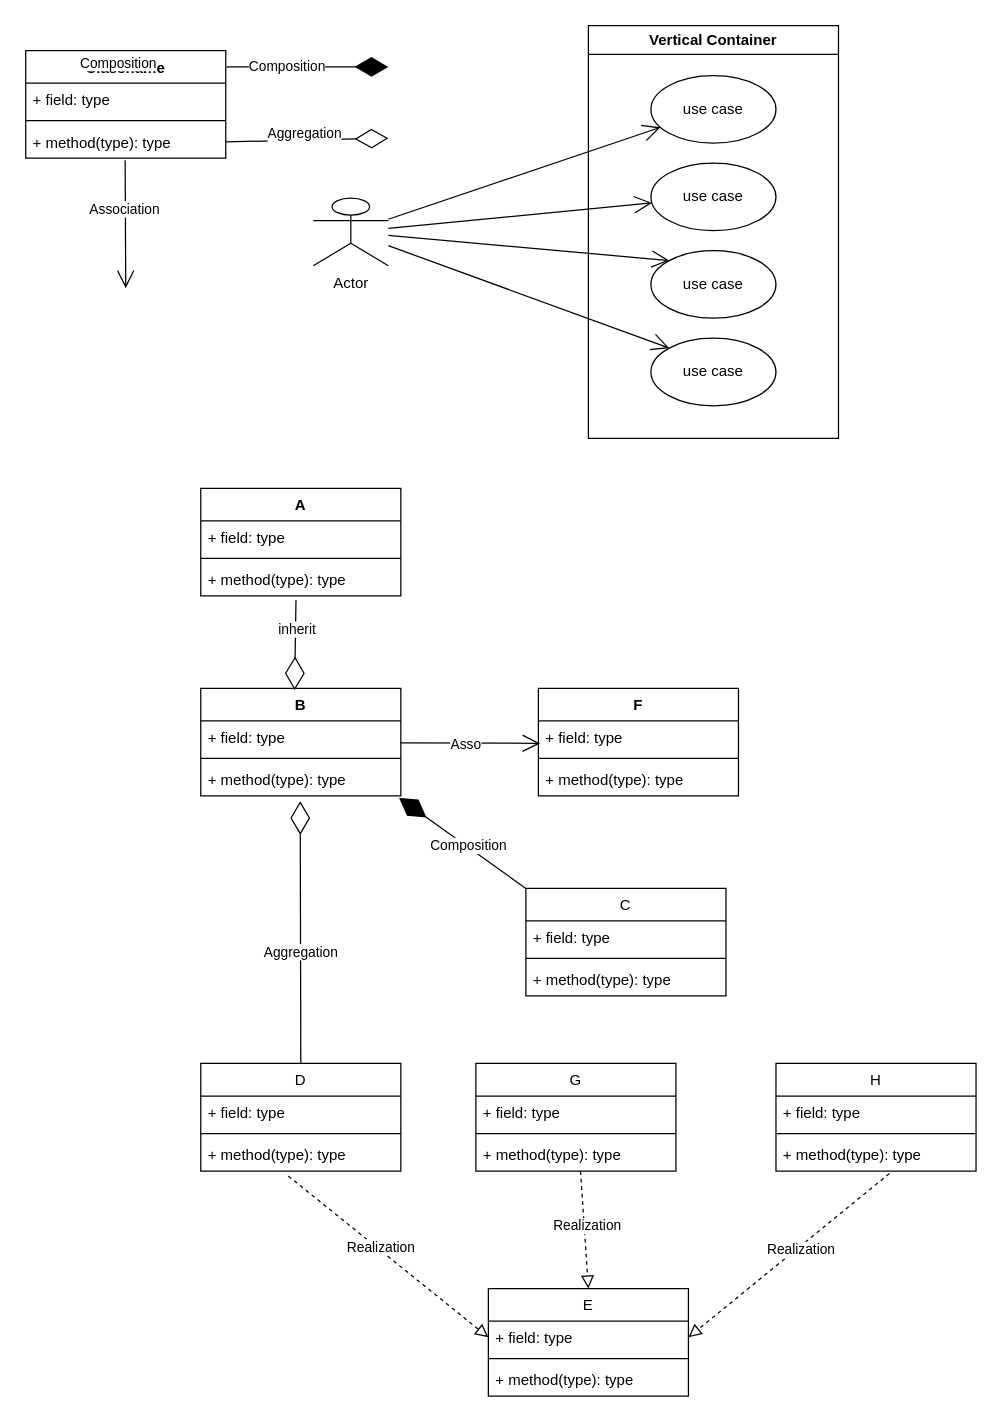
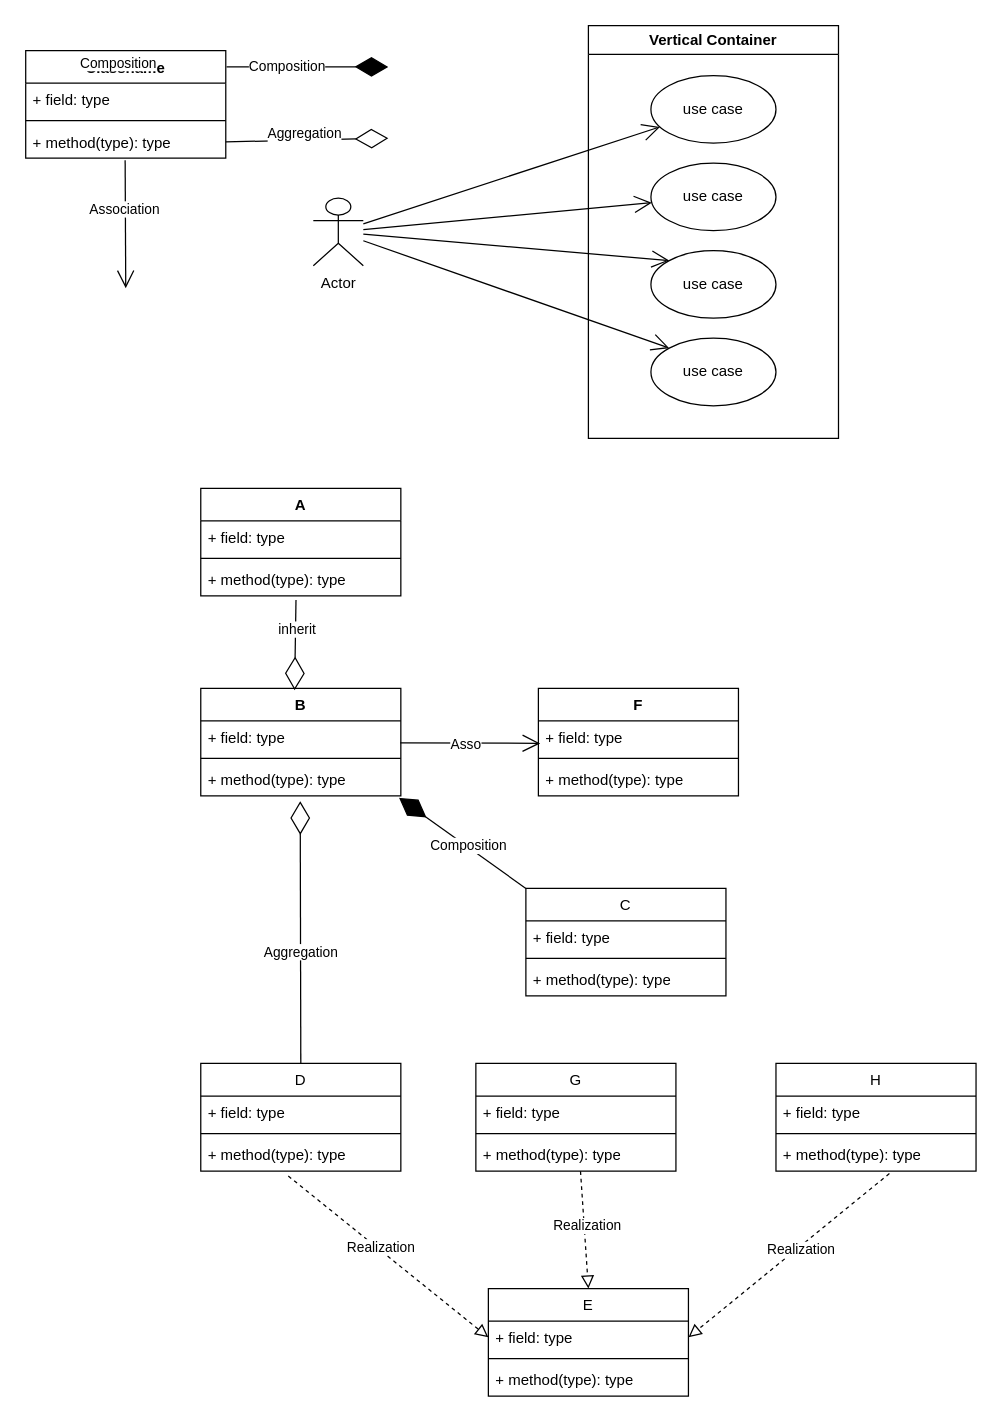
(351, 232) -> (338, 232)
